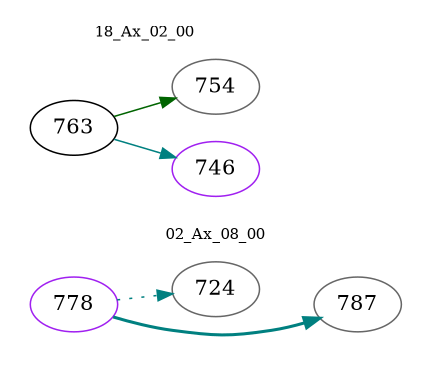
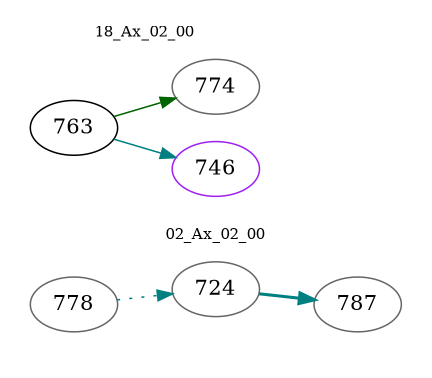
(216, 87) -> (216, 87)
(216, 235) -> (216, 235)
(74, 304) -> (74, 304)
(209, 334) -> (279, 296)
